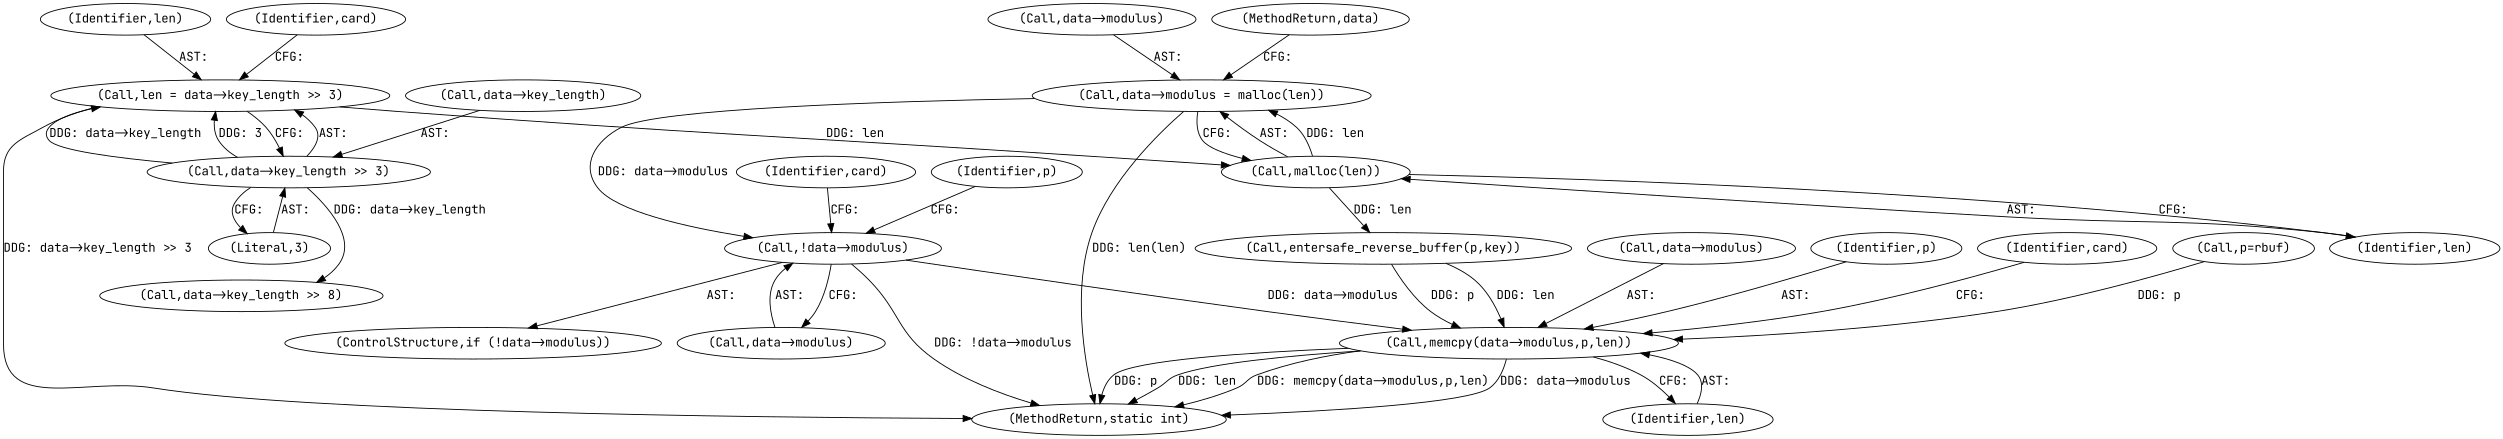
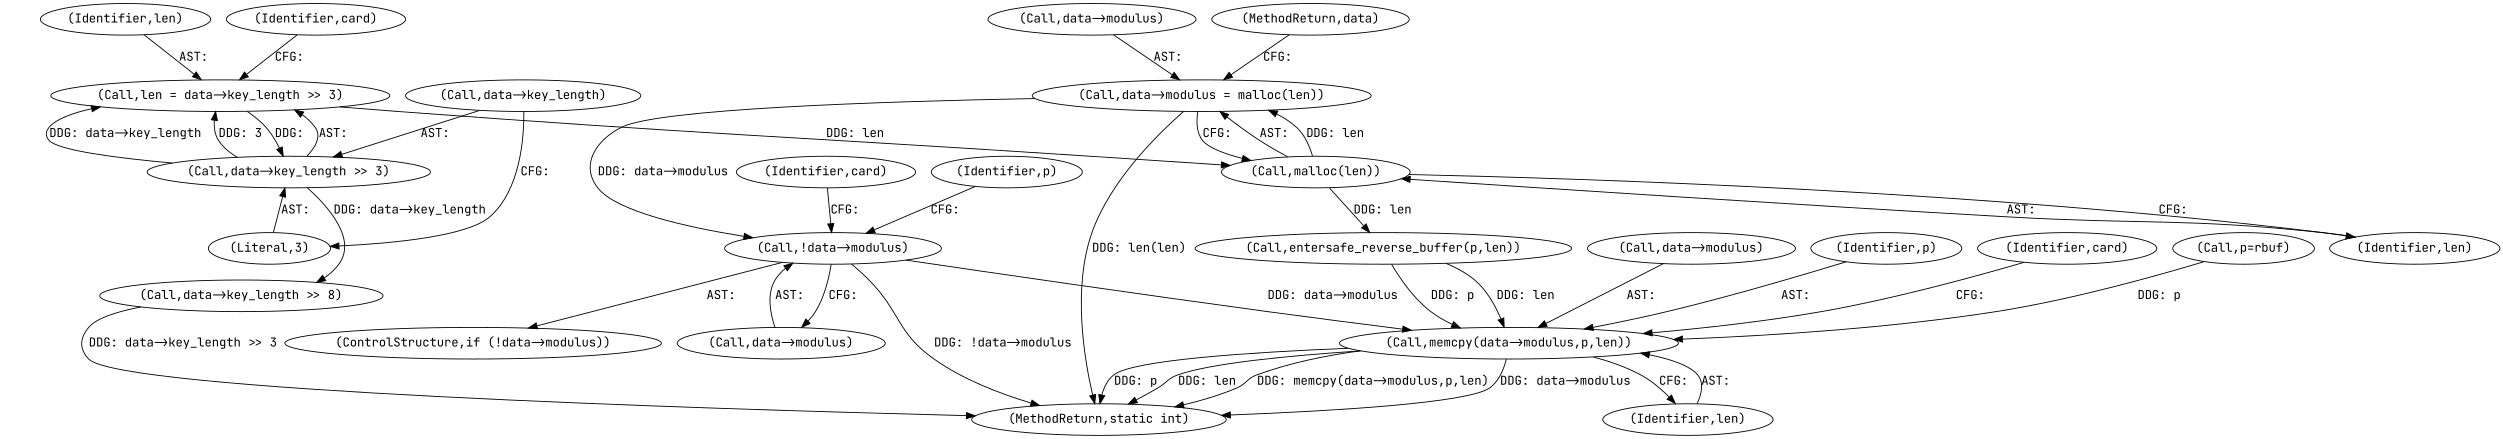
(293, 134) -> (293, 134)
(234, 205) -> (471, 227)
(1383, 248) -> (1383, 248)
(322, 403) -> (480, 398)
